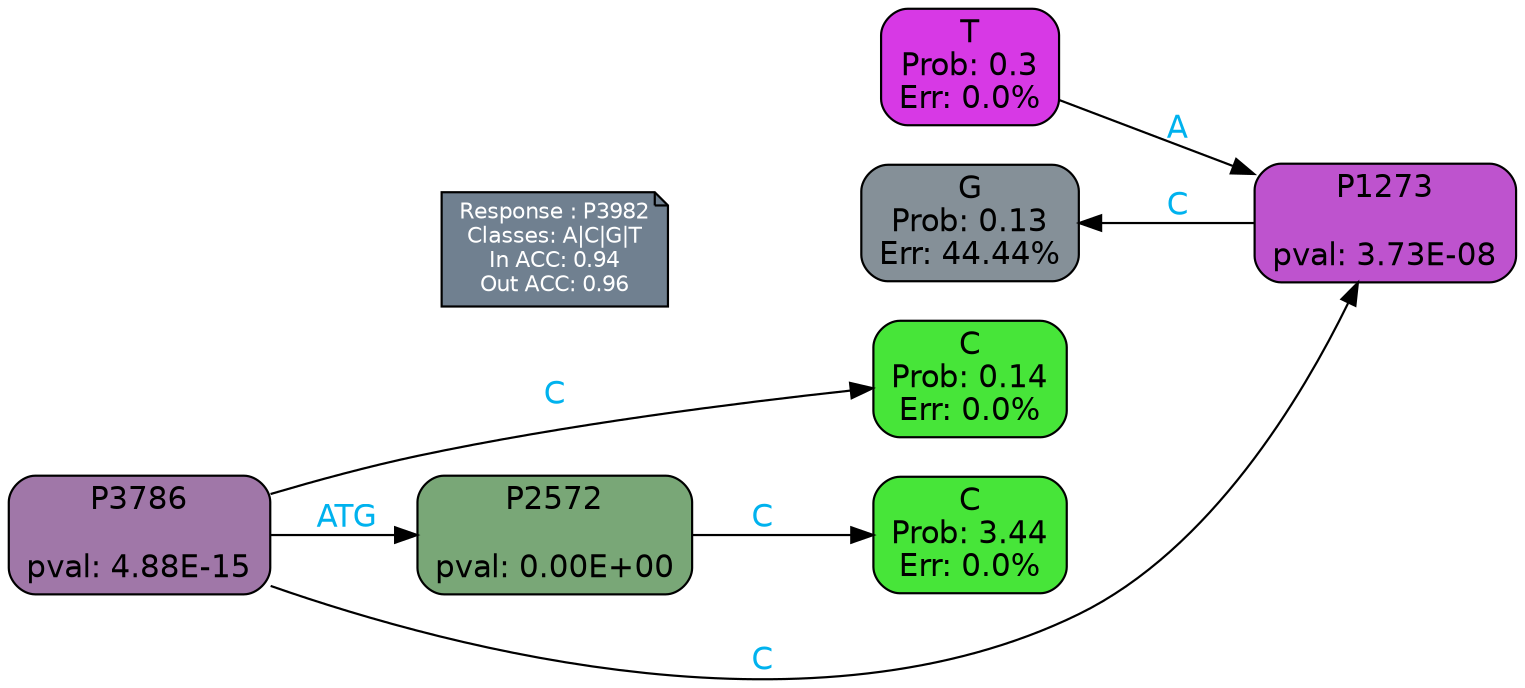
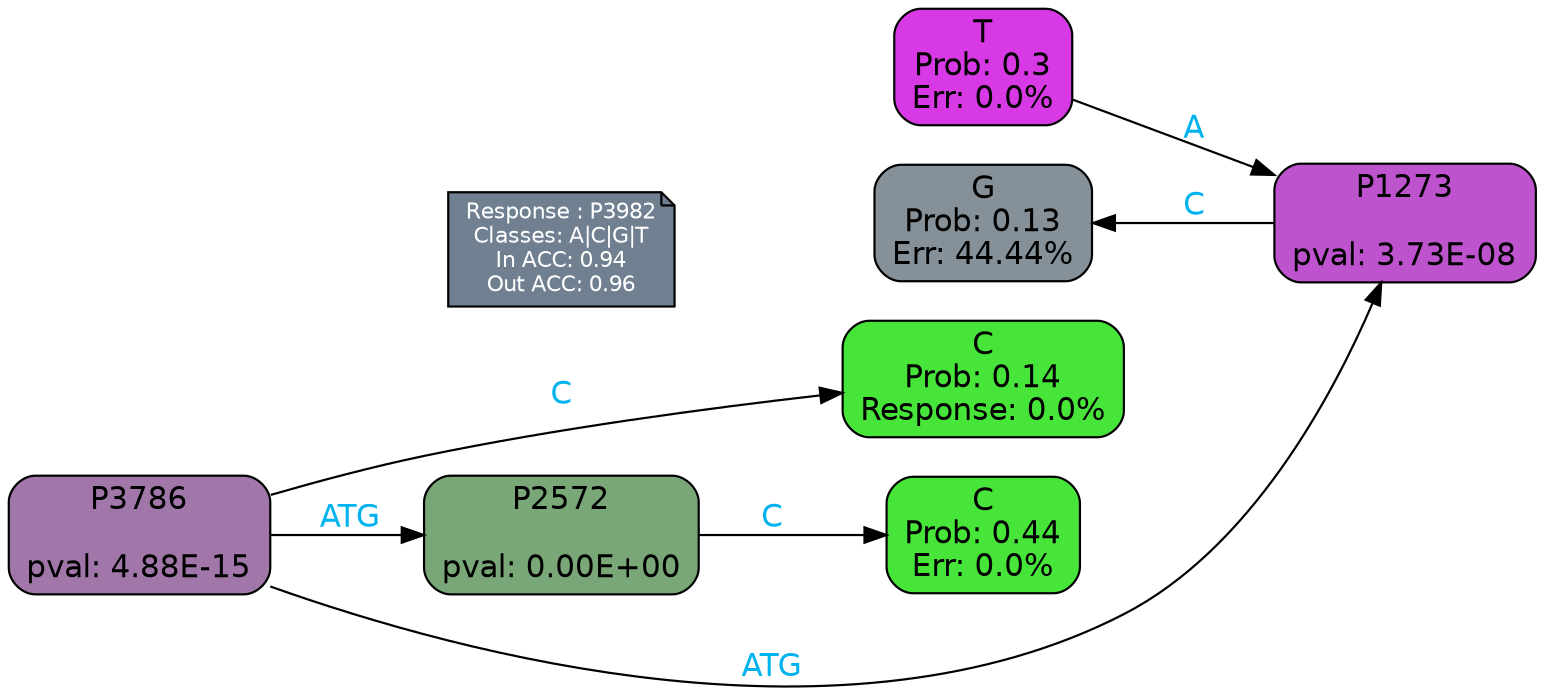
(970, 379) -> (983, 379)
(970, 535) -> (983, 535)
(762, 661) -> (772, 668)
